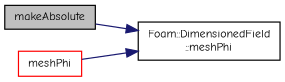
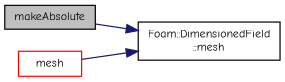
(209, 41) -> (209, 41)
(50, 64) -> (50, 64)
